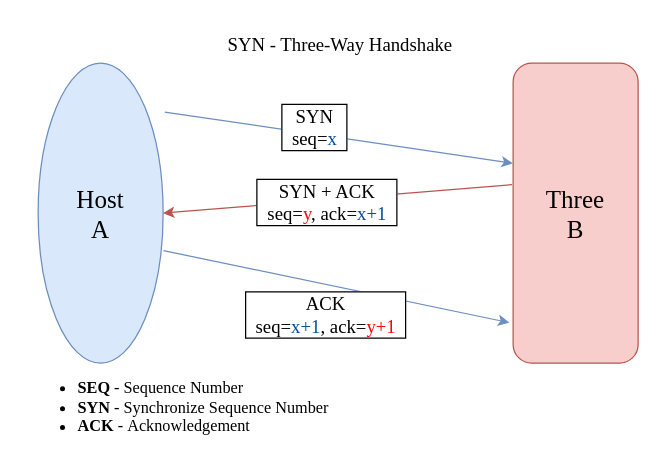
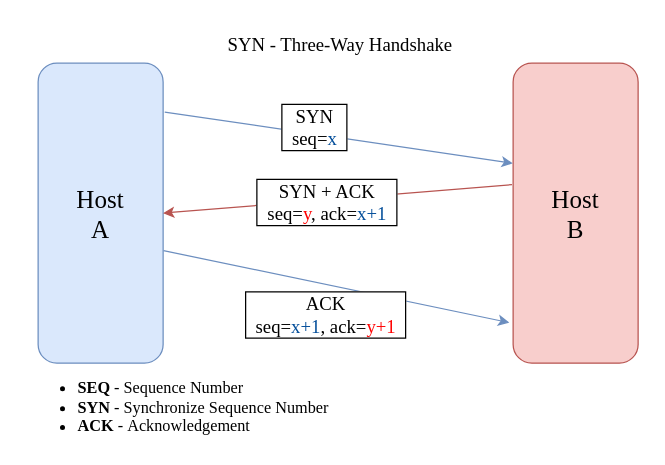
(101, 213) -> (101, 213)
(576, 213) -> (576, 213)
